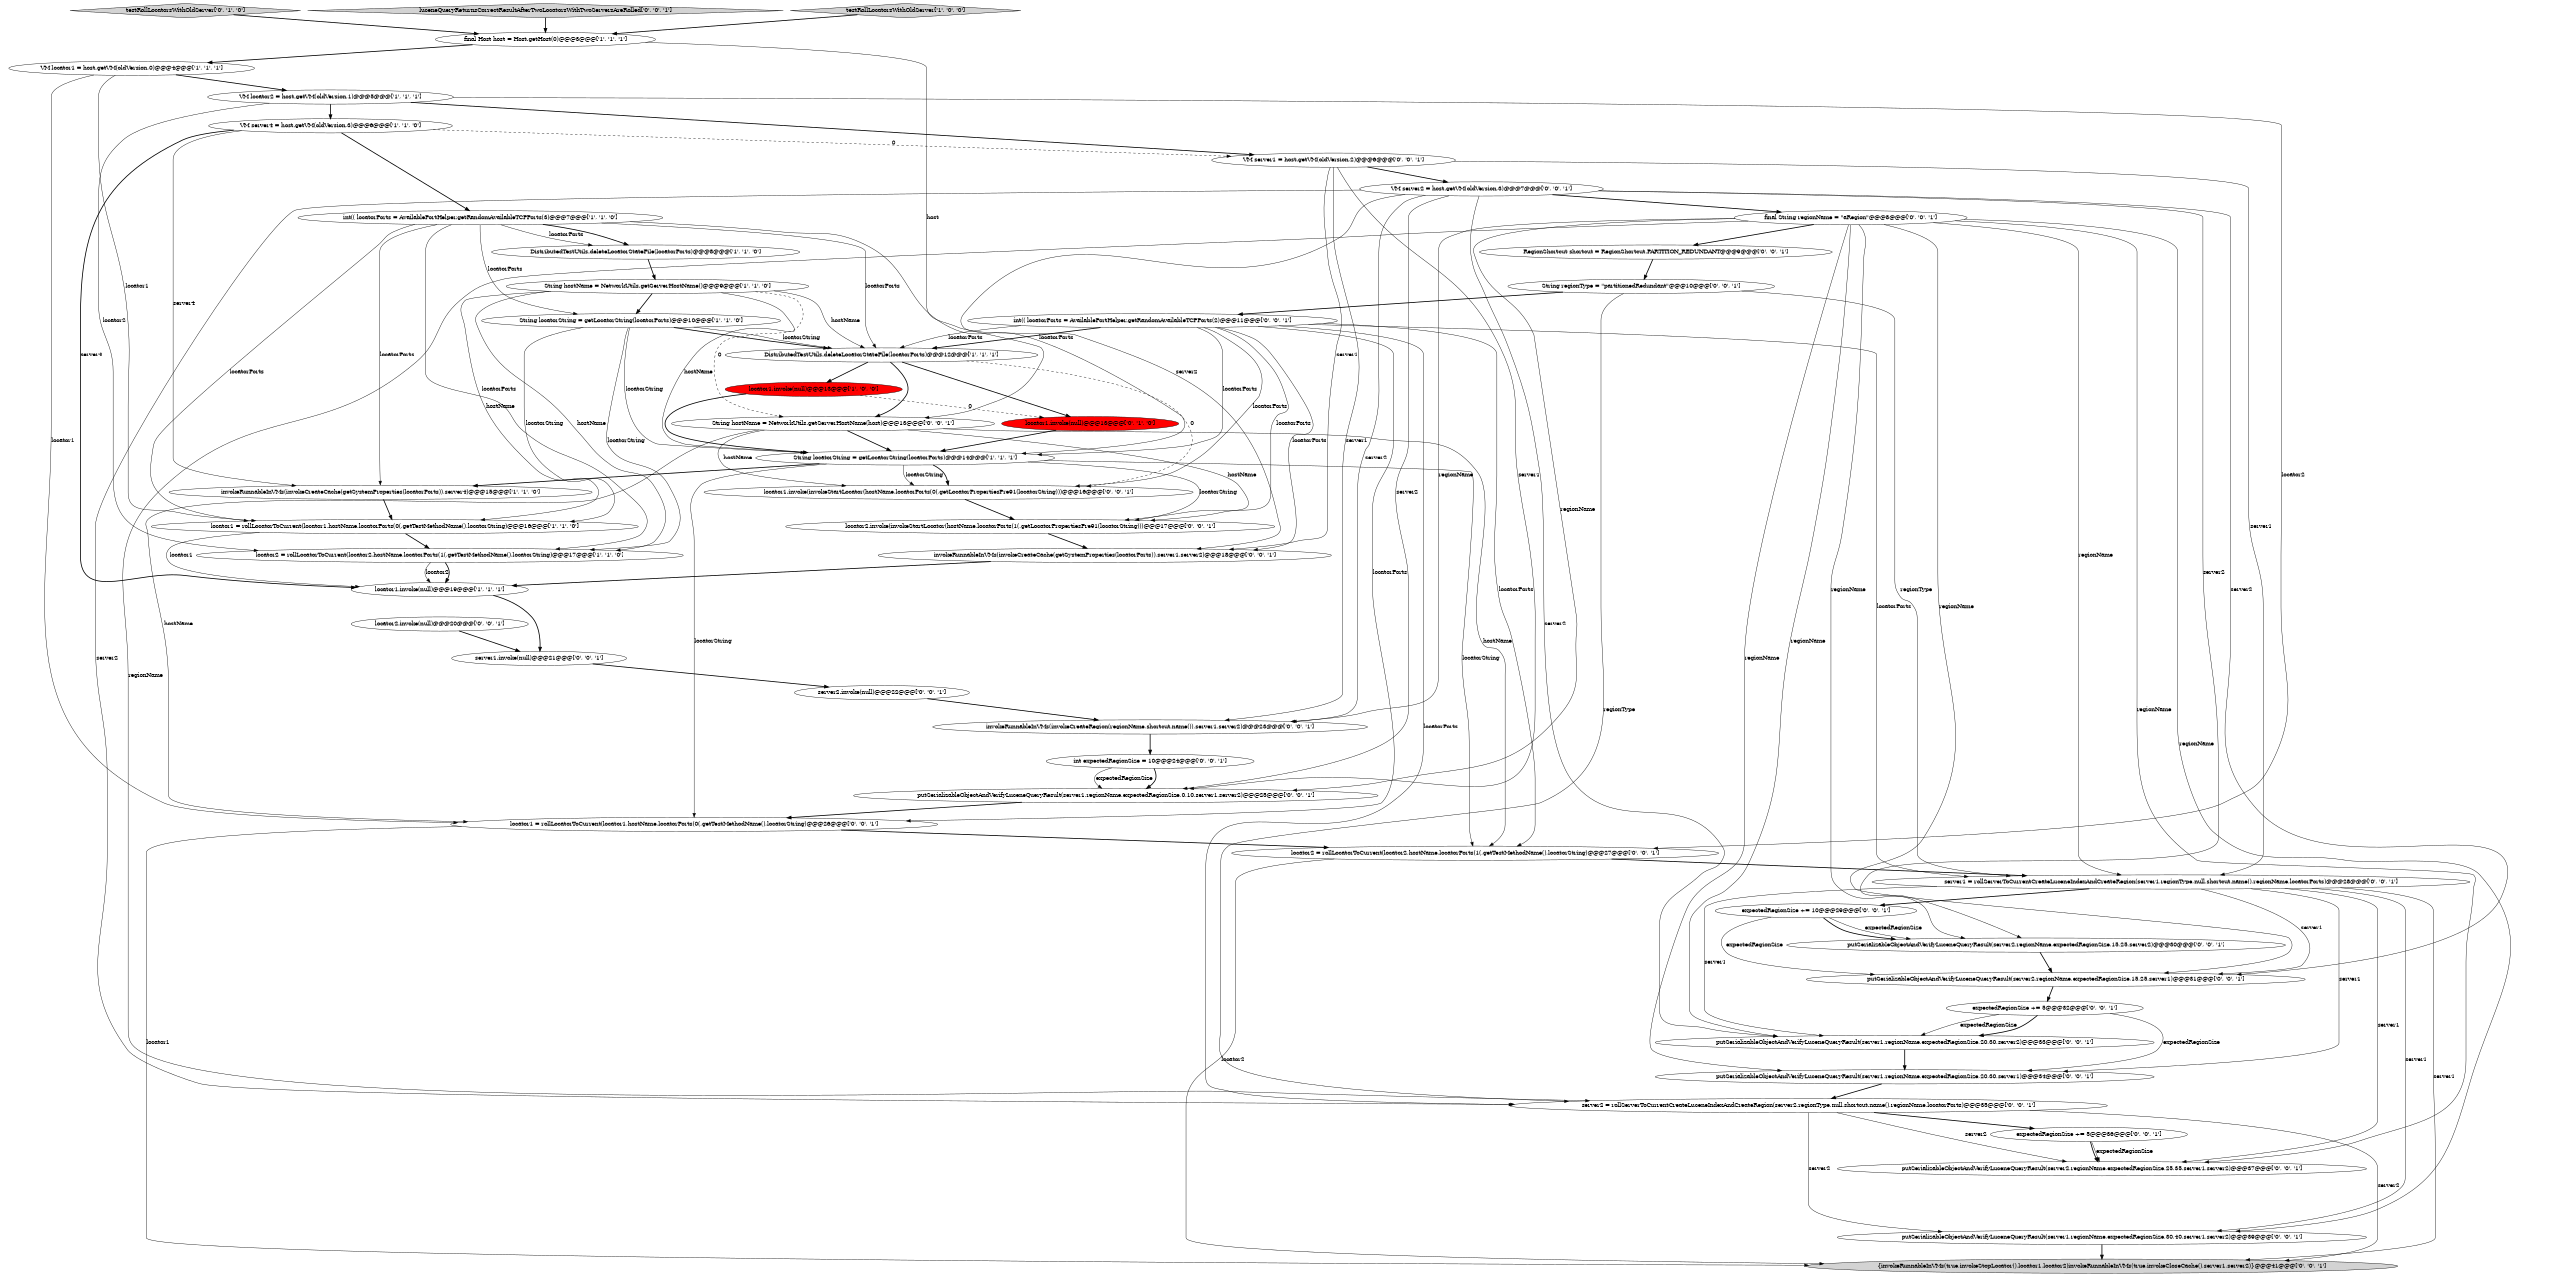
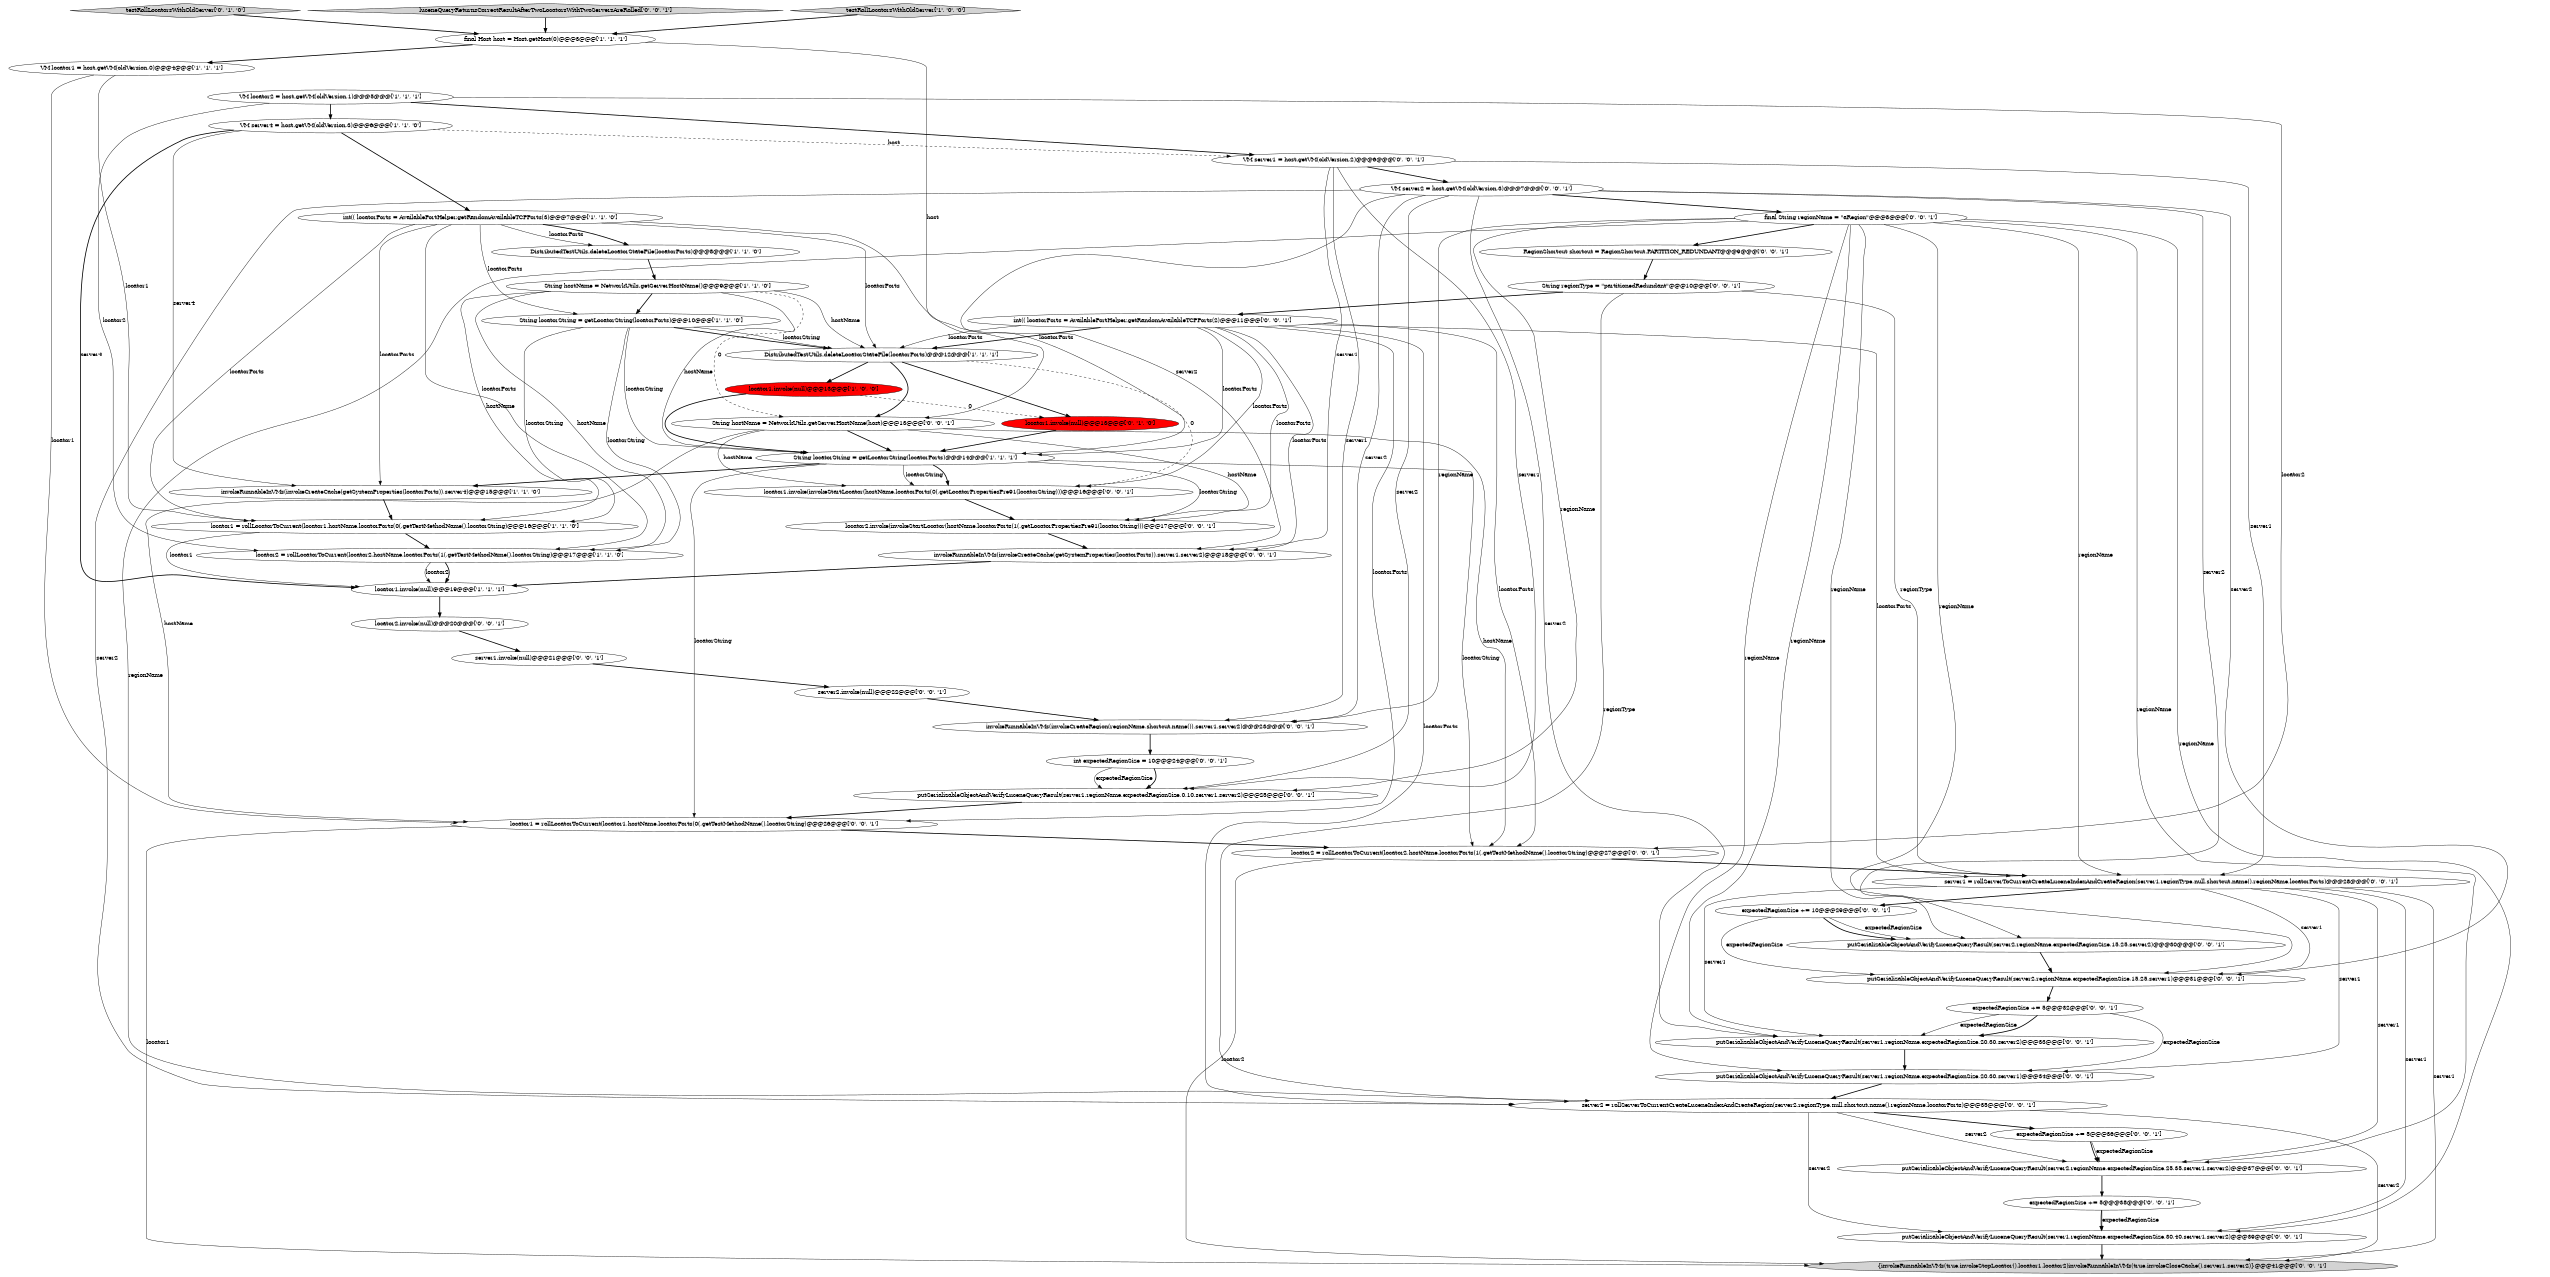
(229, 82) -> none
(894, 143) -> (894, 143)
(527, 613) -> (440, 605)
none -> (2102, 1203)
